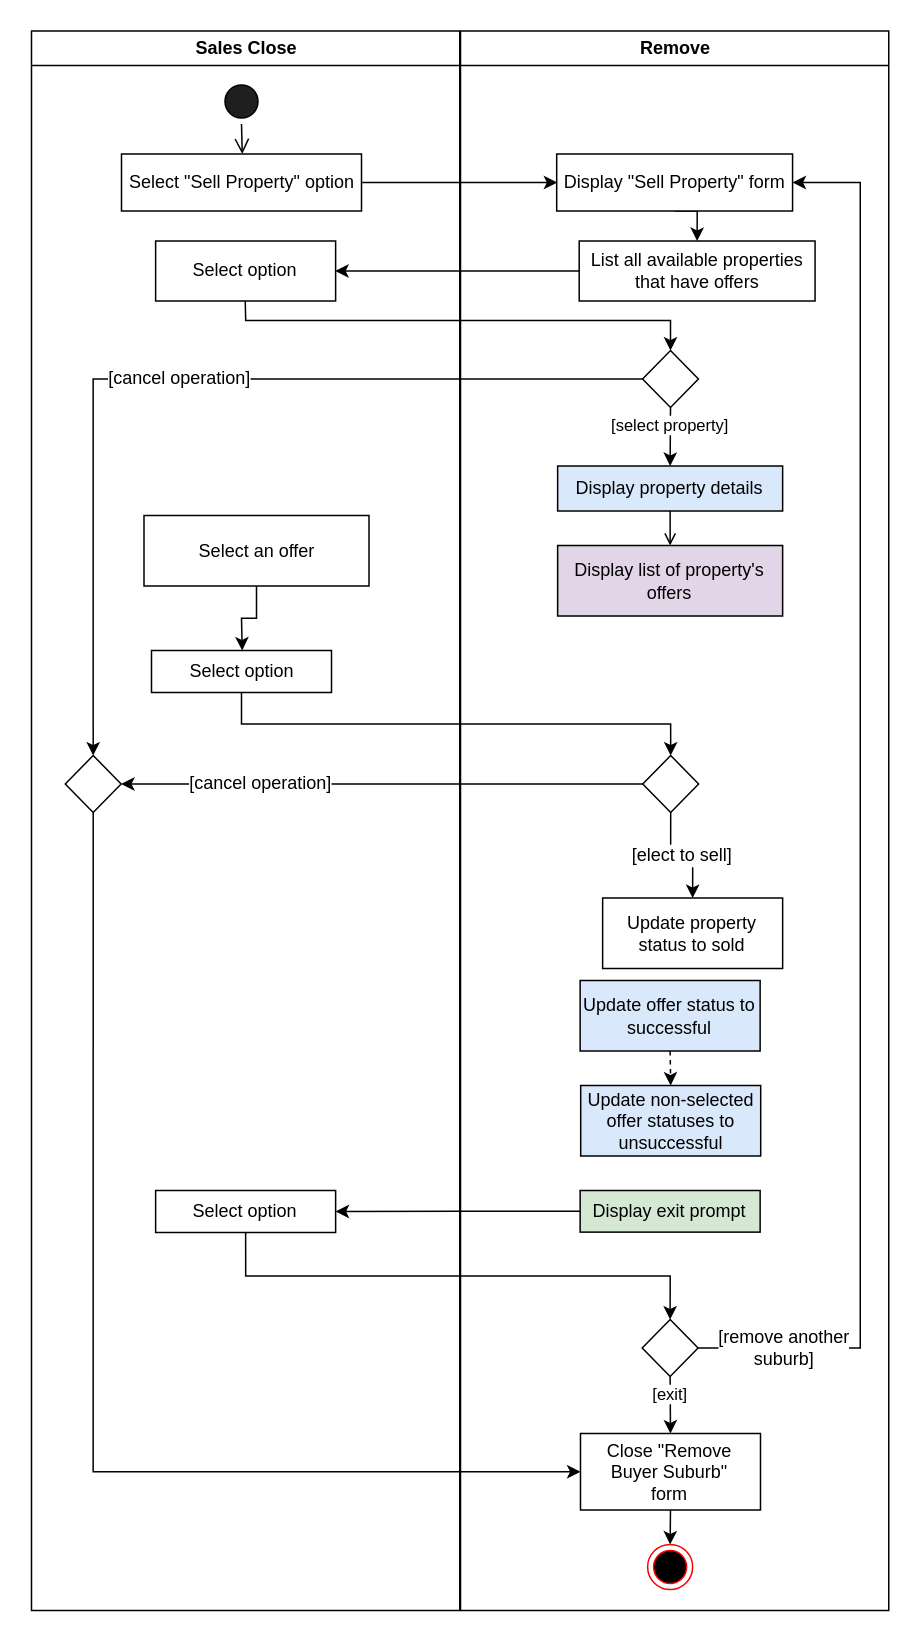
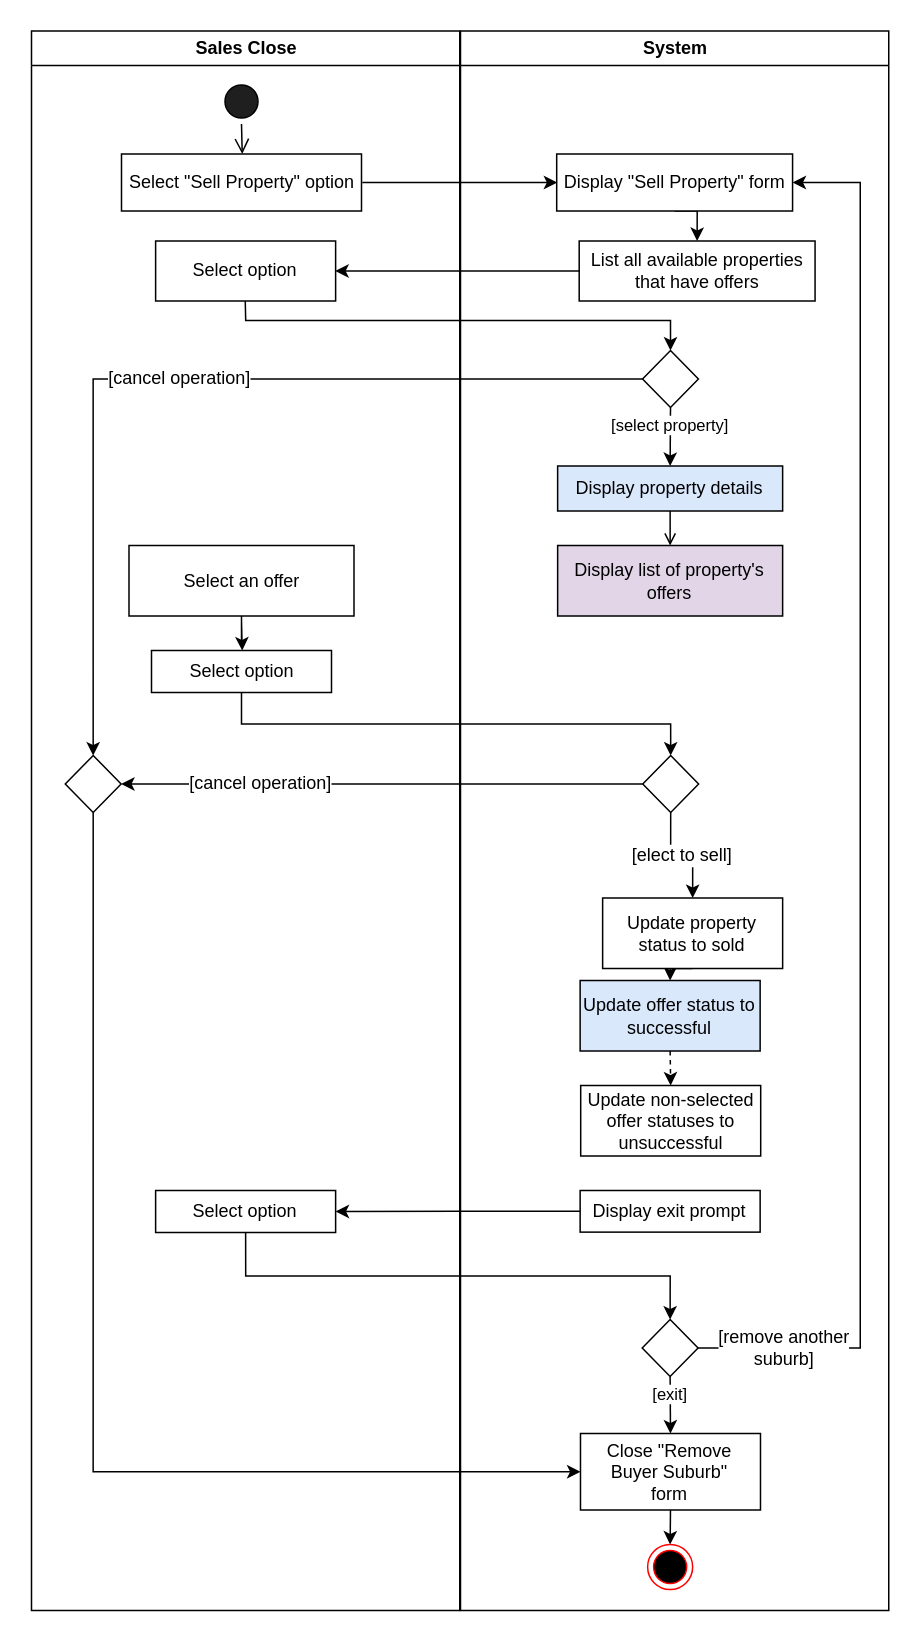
(676, 49) -> (676, 49)
(257, 551) -> (242, 581)
none -> (673, 968)
(671, 1121) -> (671, 1121)
(670, 1211) -> (670, 1211)
